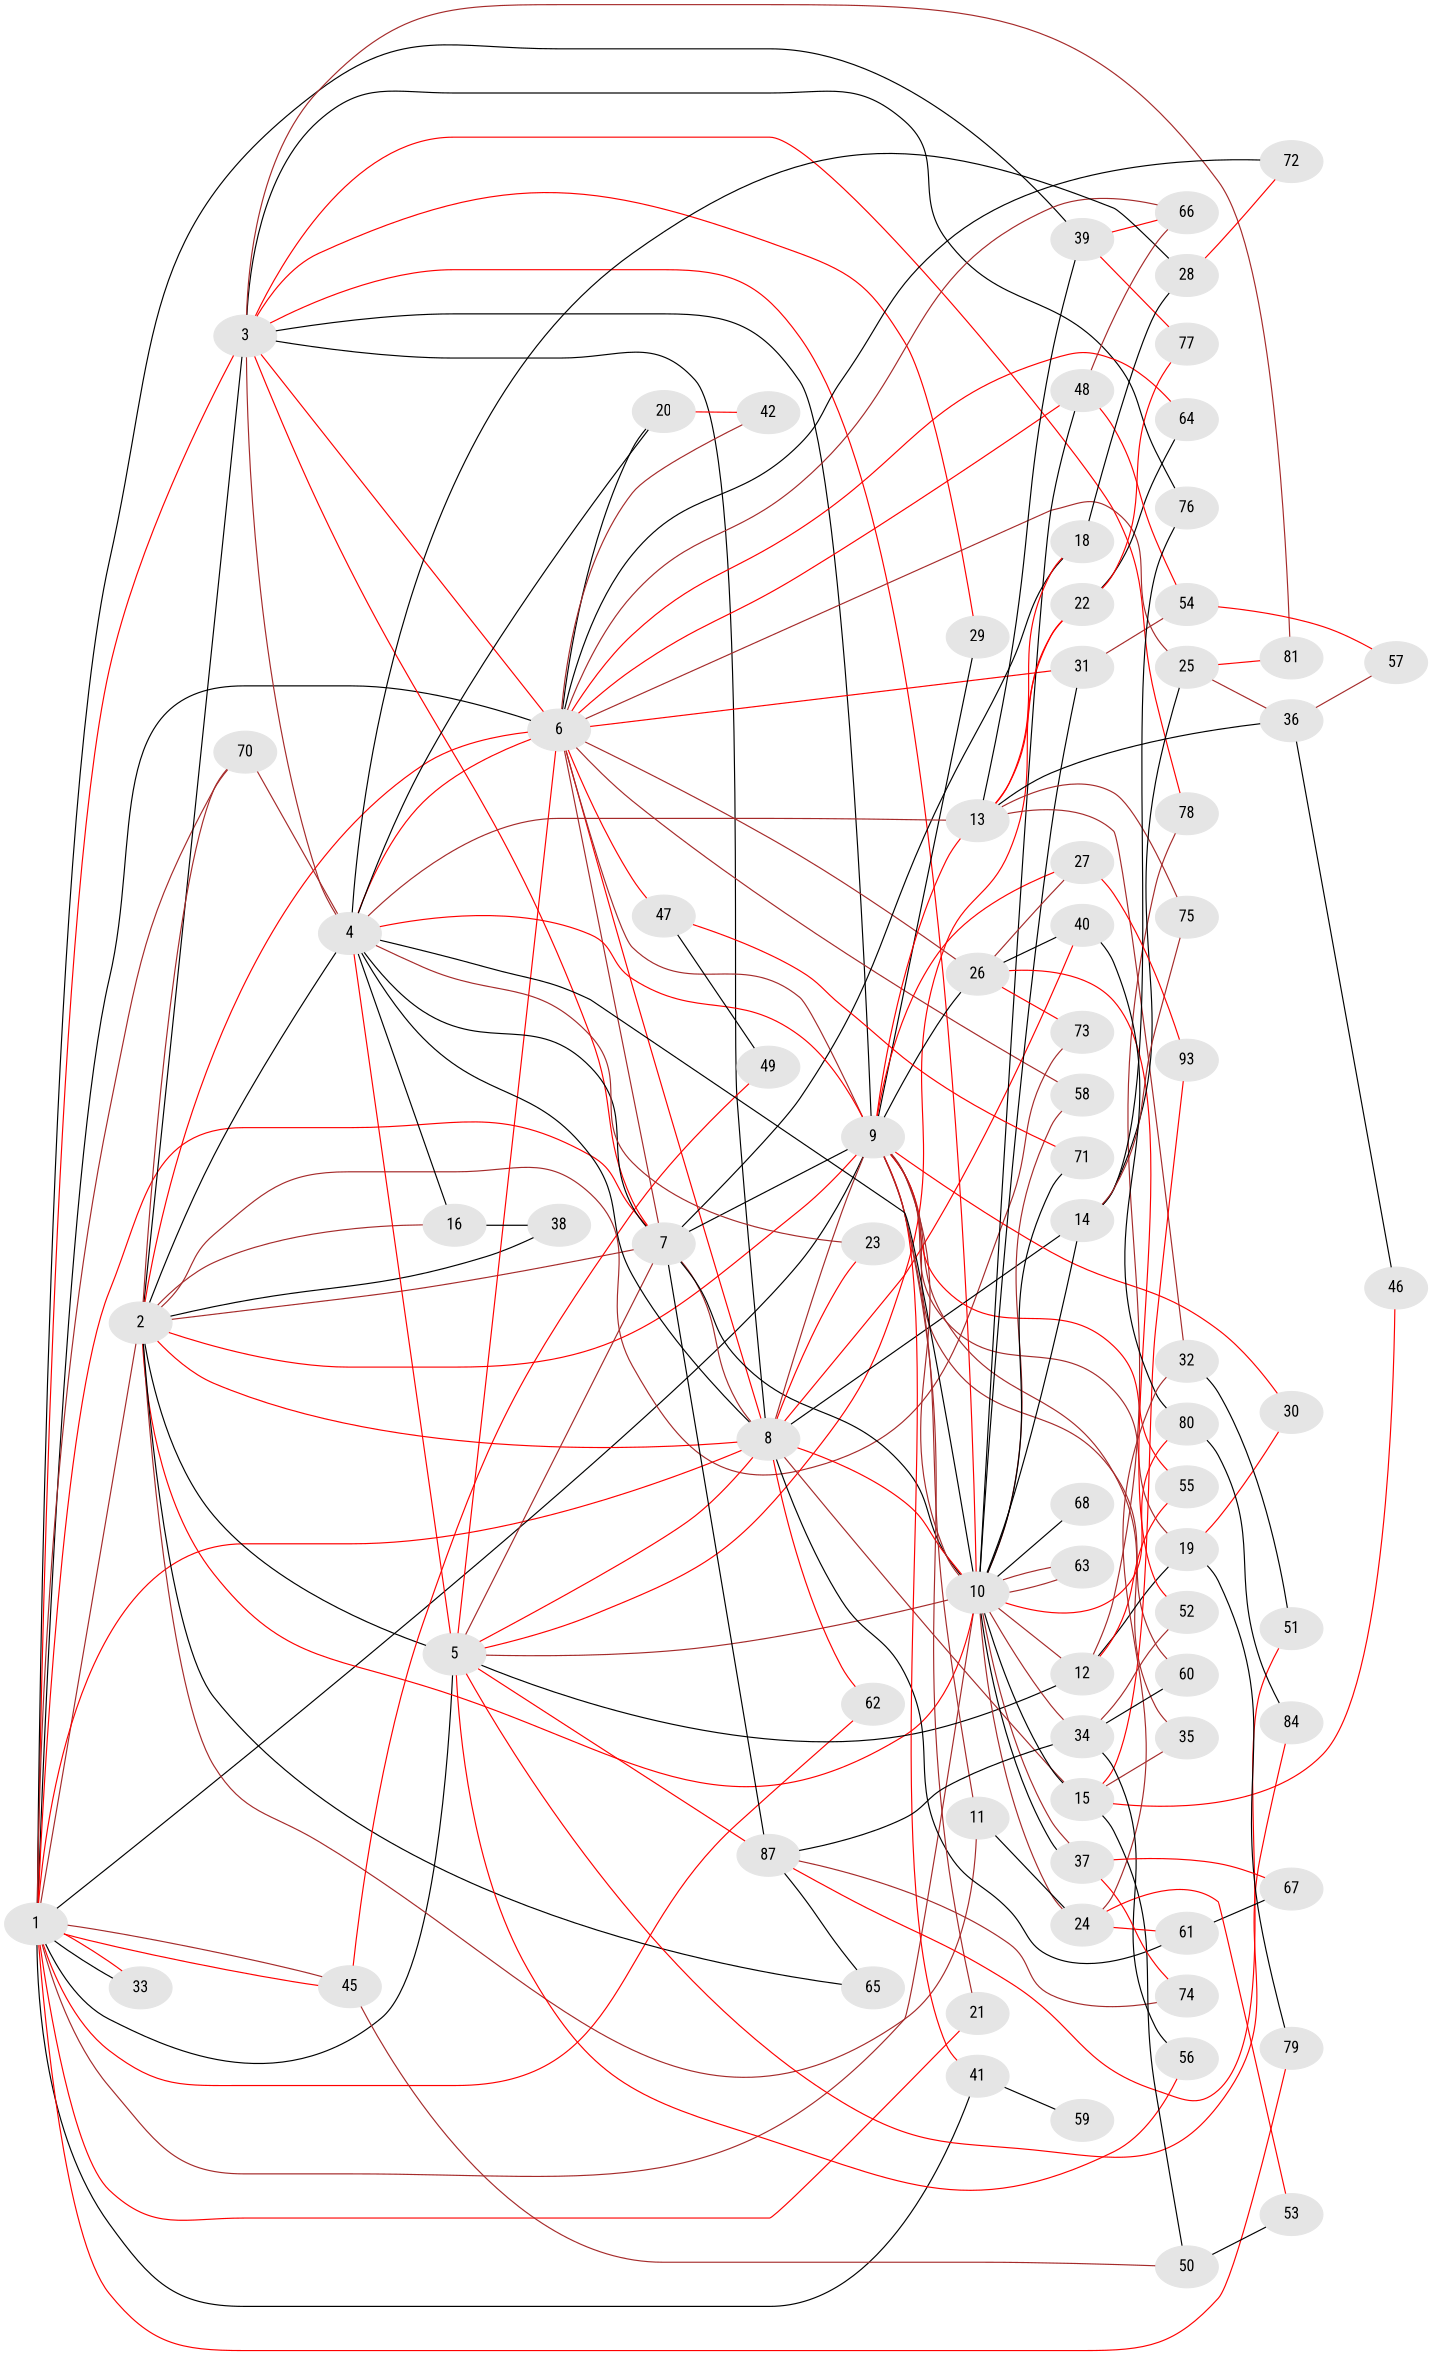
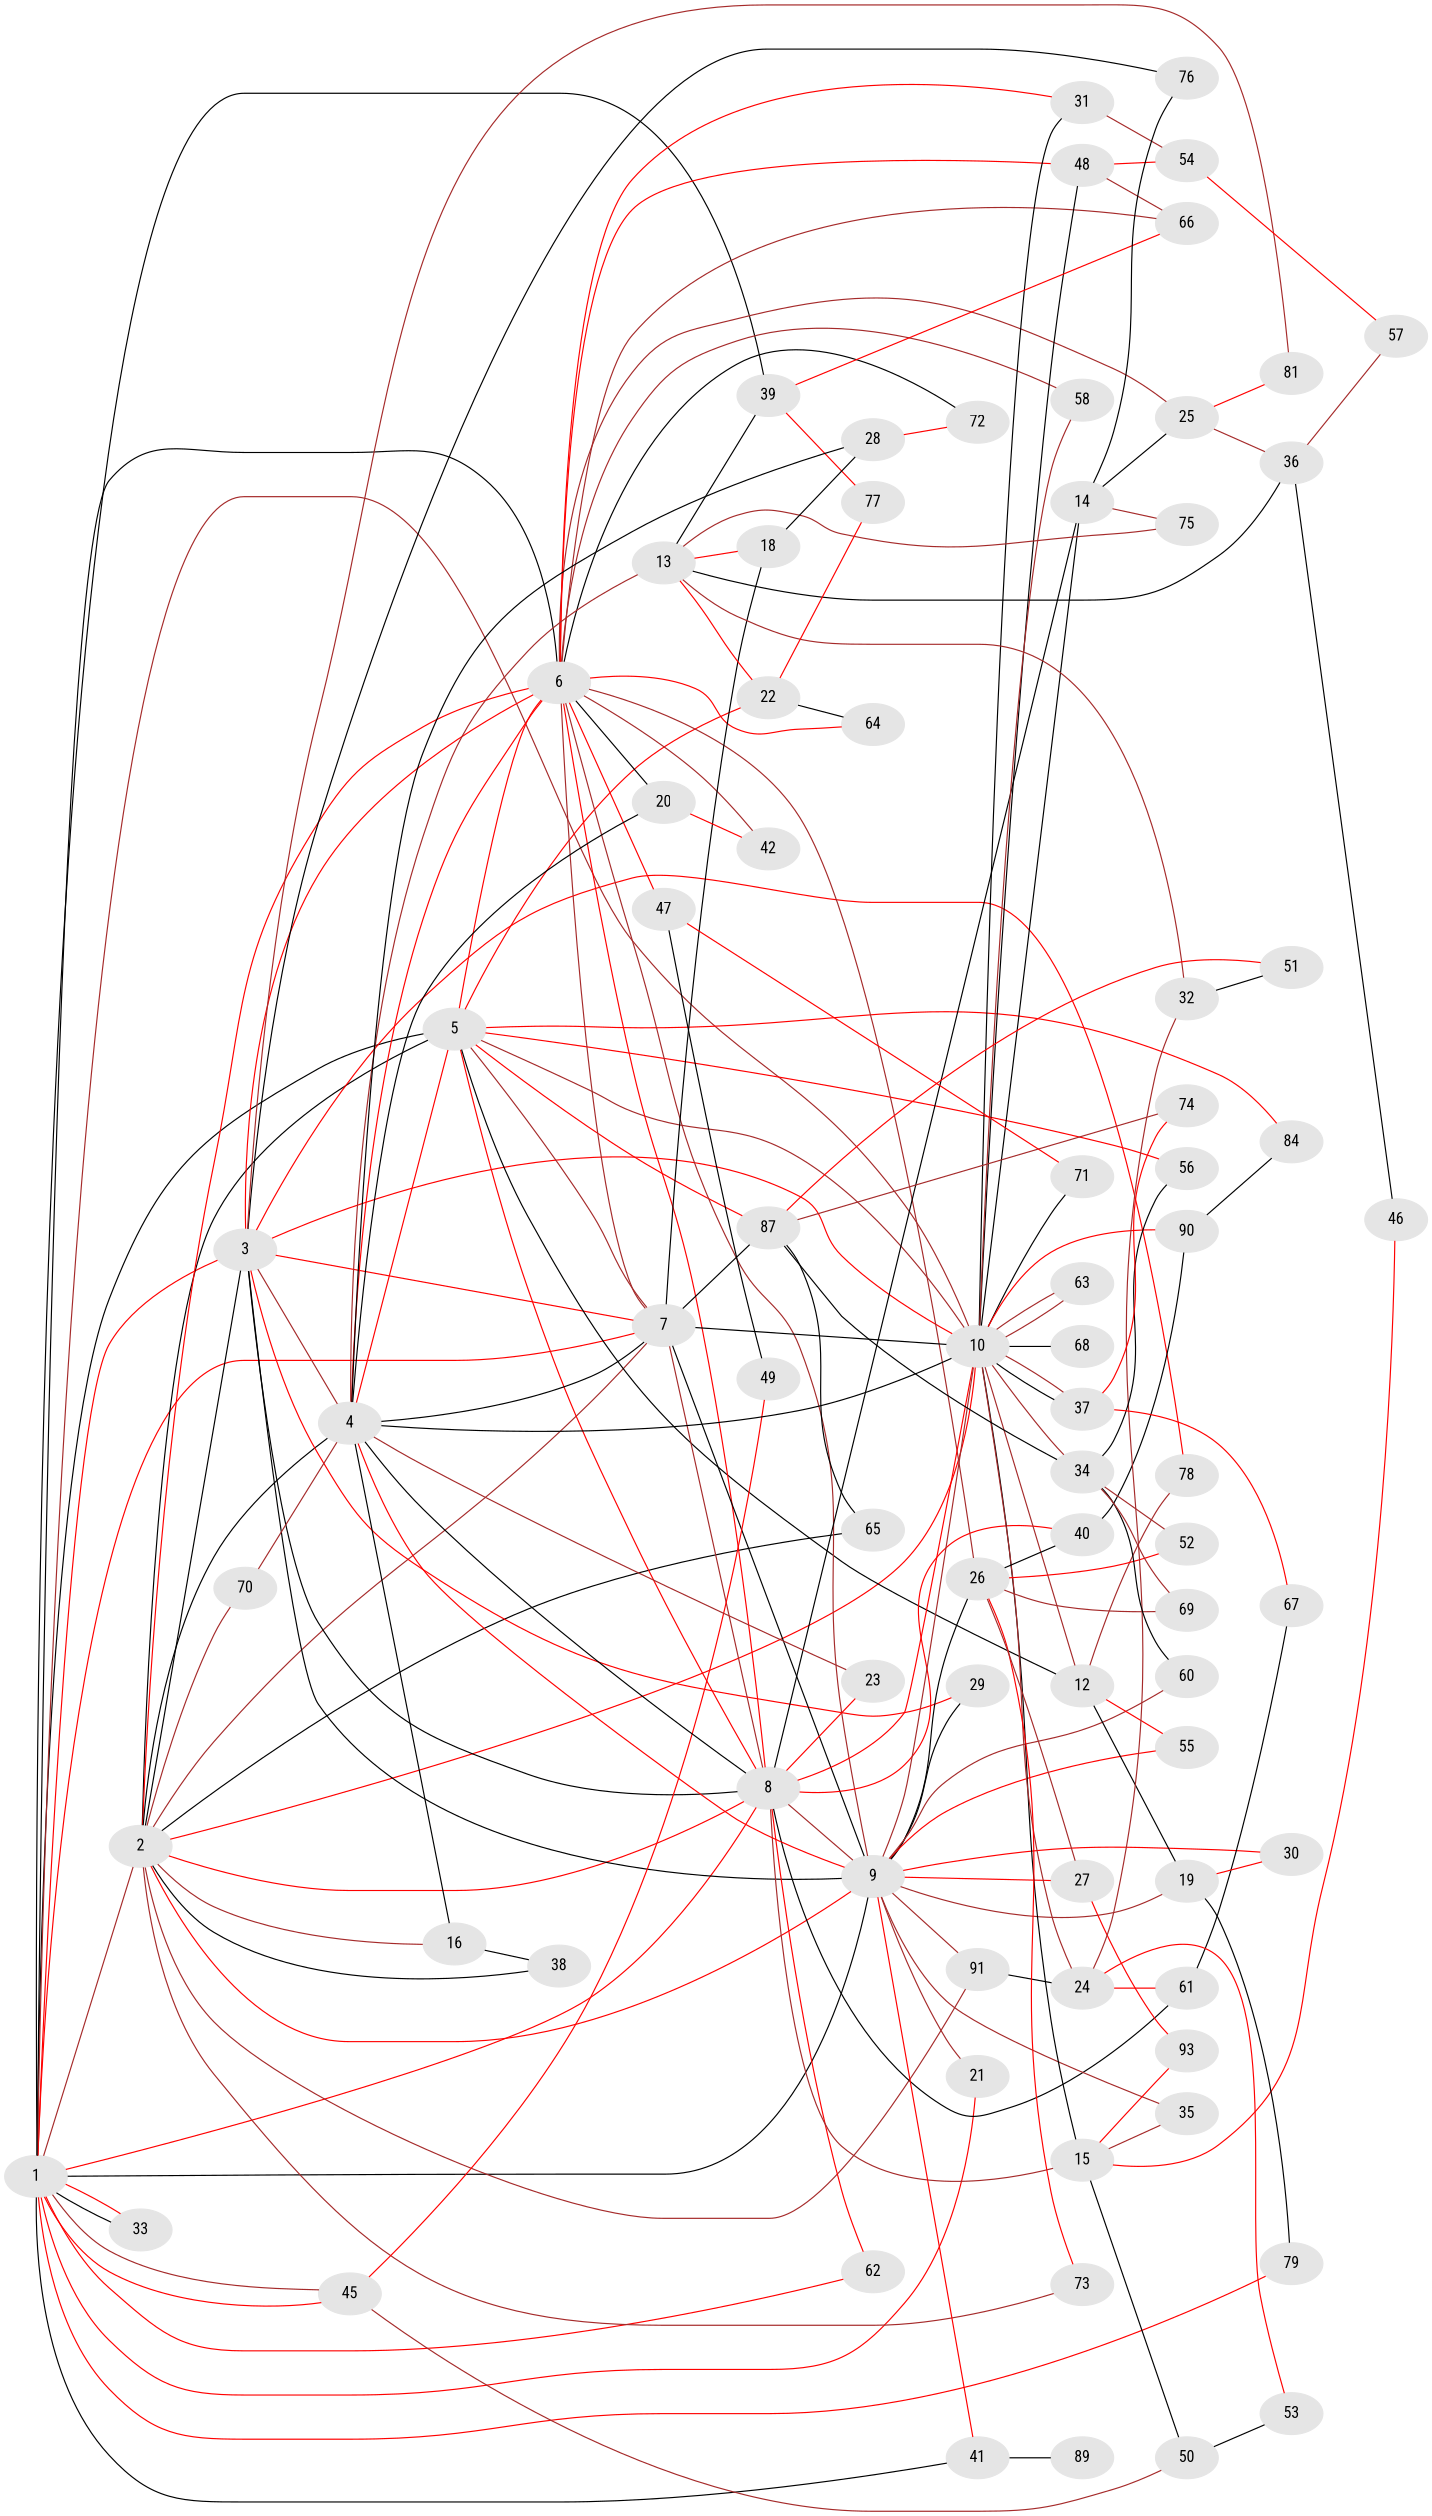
(906, 973) -> none
(79, 1296) -> none
(1187, 1424) -> (1187, 1231)
none -> (1187, 1610)
(978, 1818) -> (978, 1970)
(1082, 2120) -> (1082, 2458)
